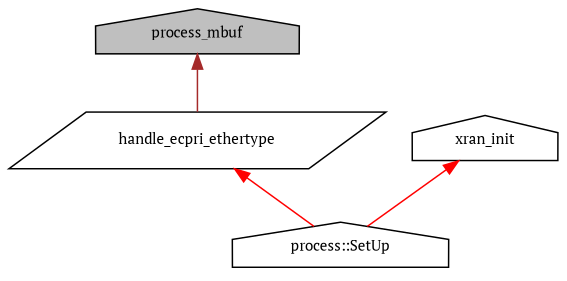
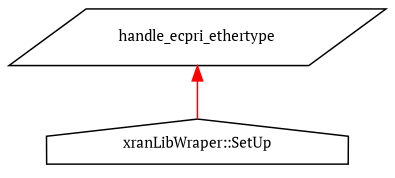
(197, 34) -> none
(485, 140) -> none
(340, 247) -> (197, 144)
